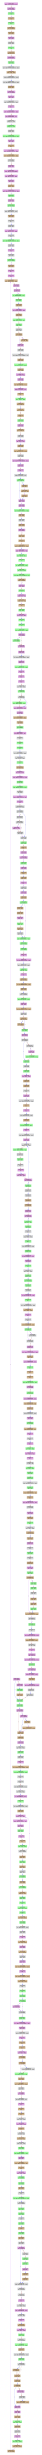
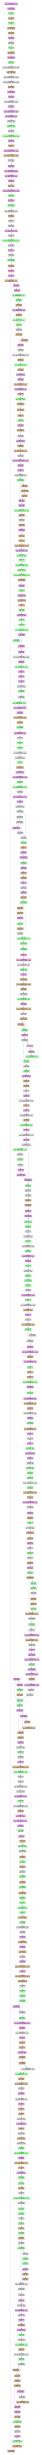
(21, 2248) -> (21, 2248)
